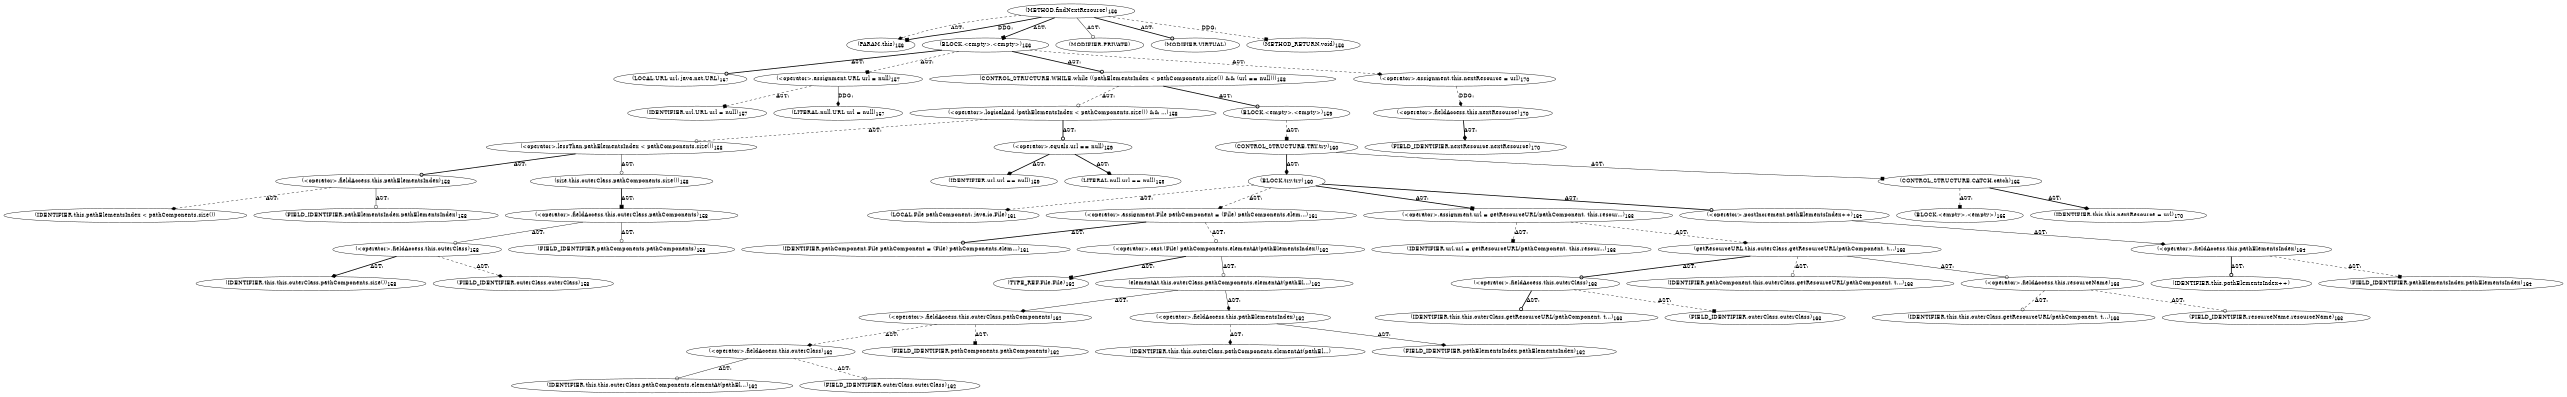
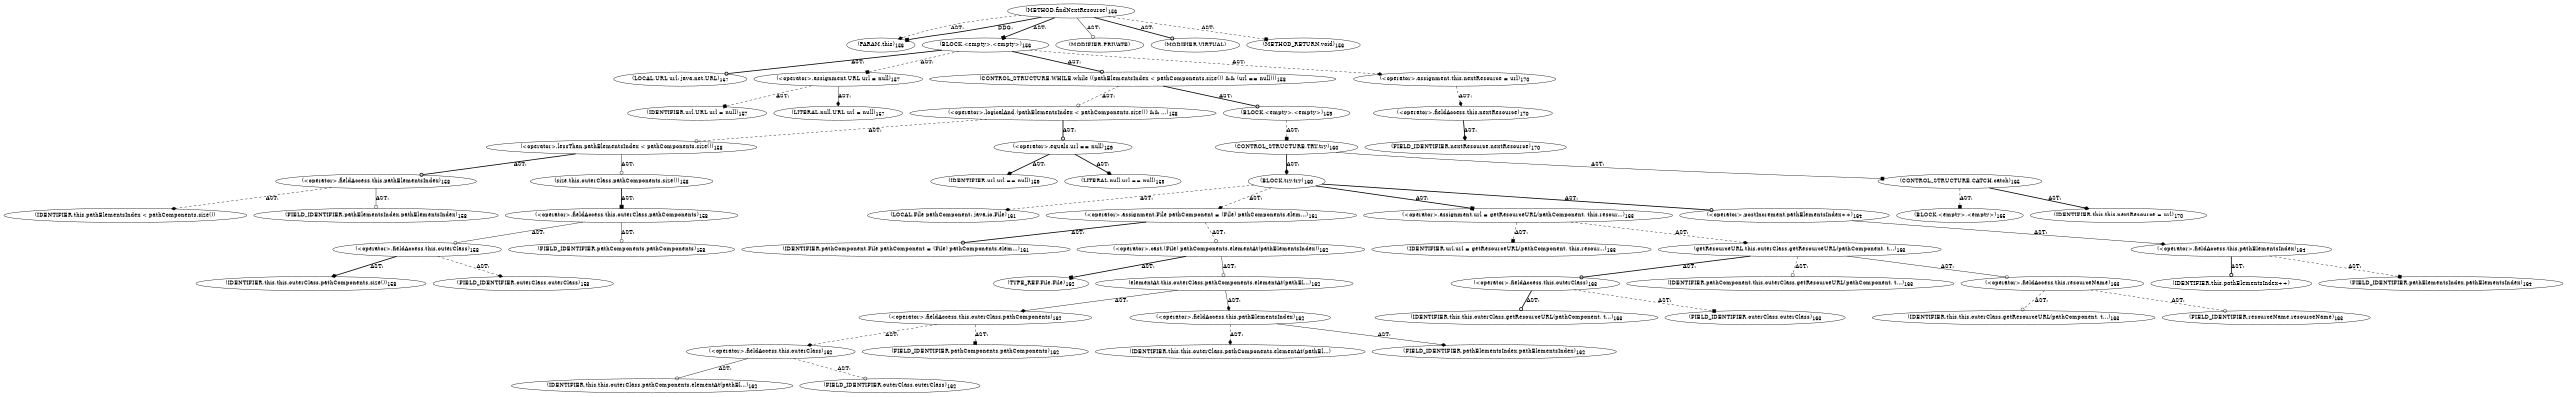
(1210, 28) -> (1209, 28)
(847, 96) -> (846, 96)
(1467, 96) -> (1466, 96)
